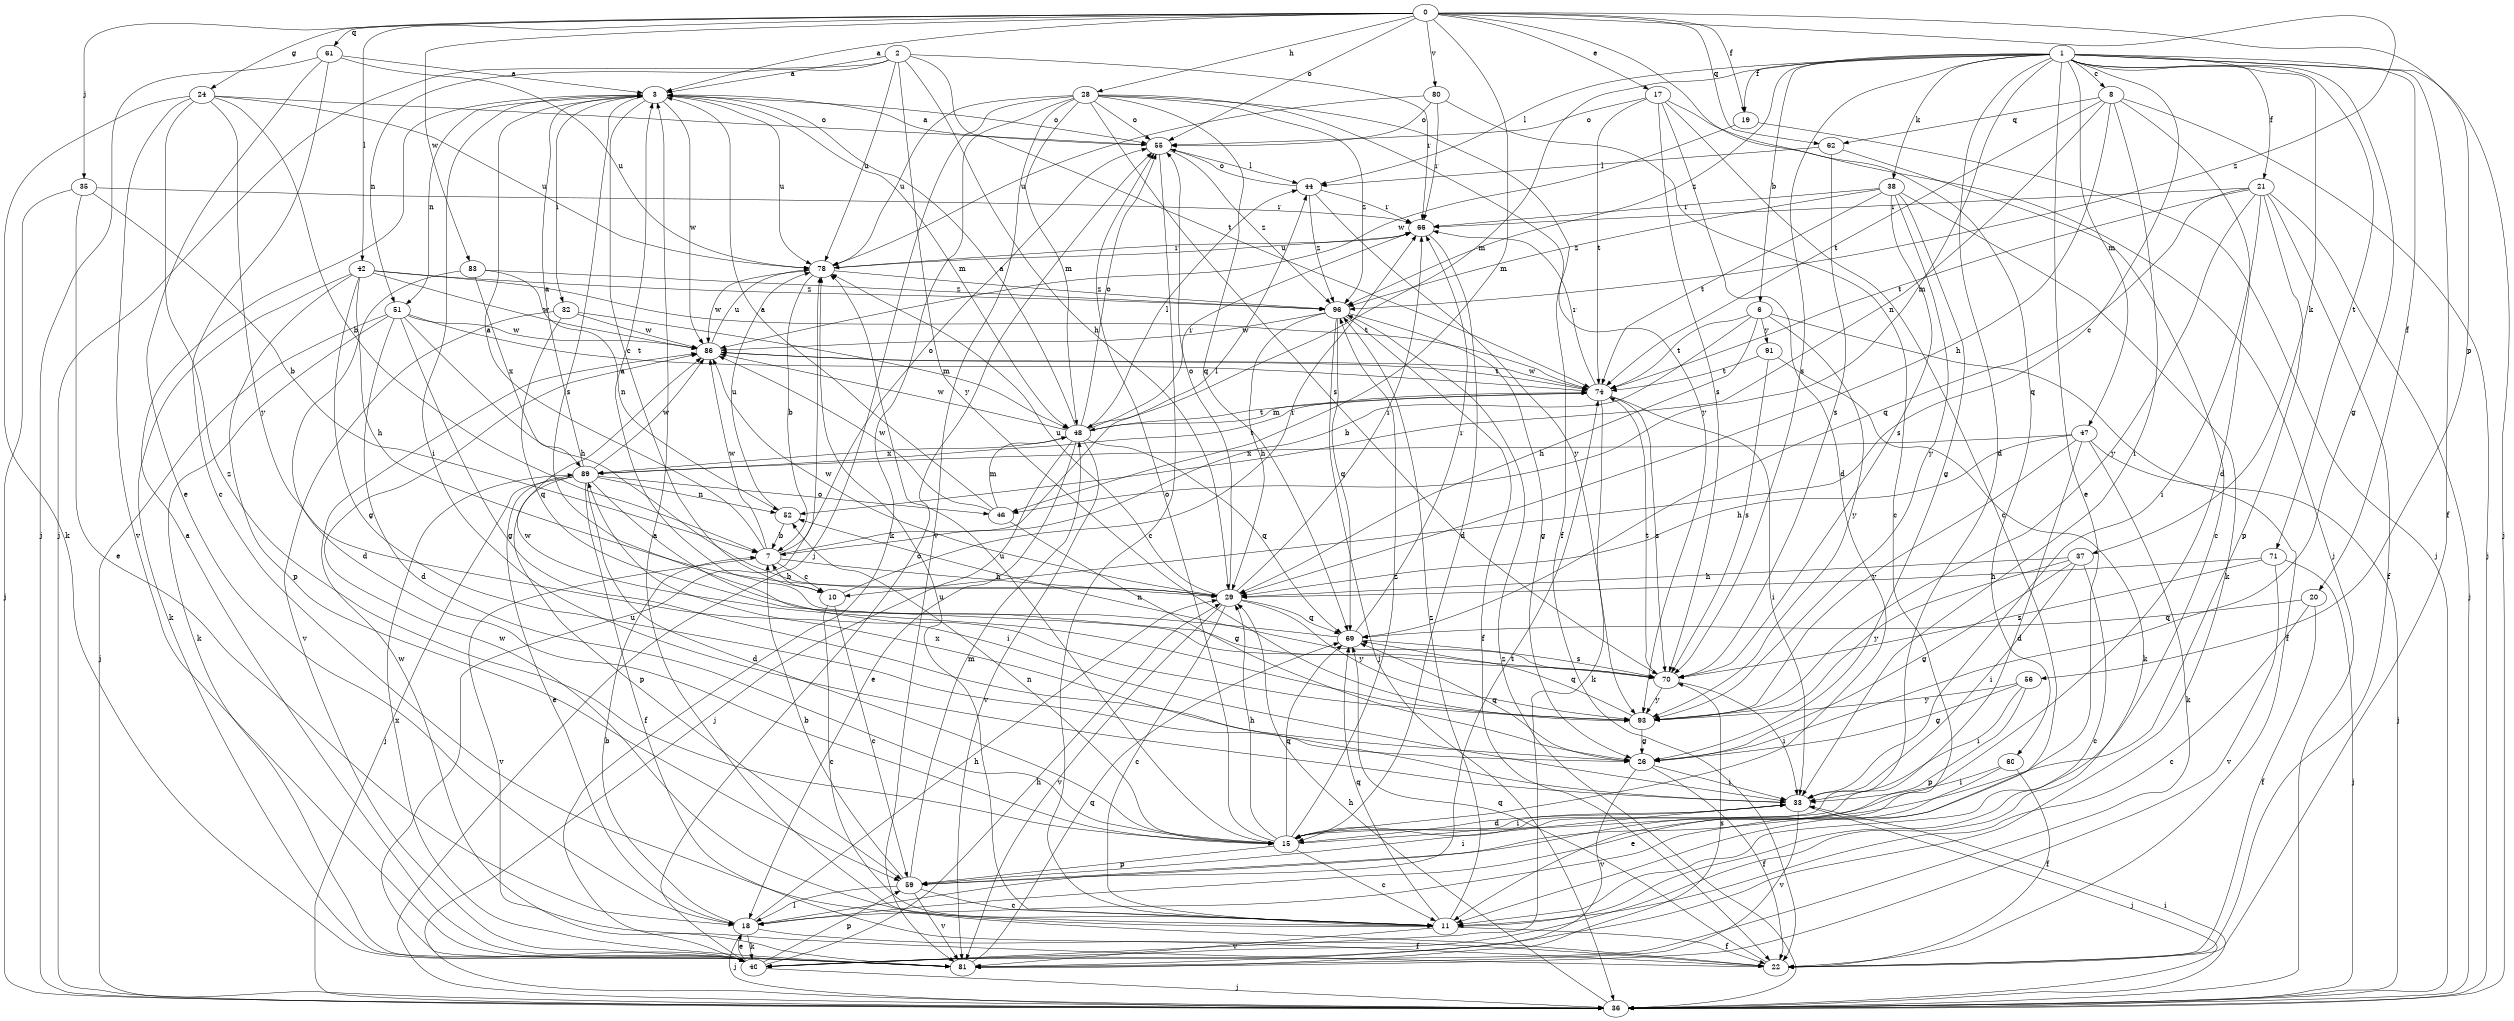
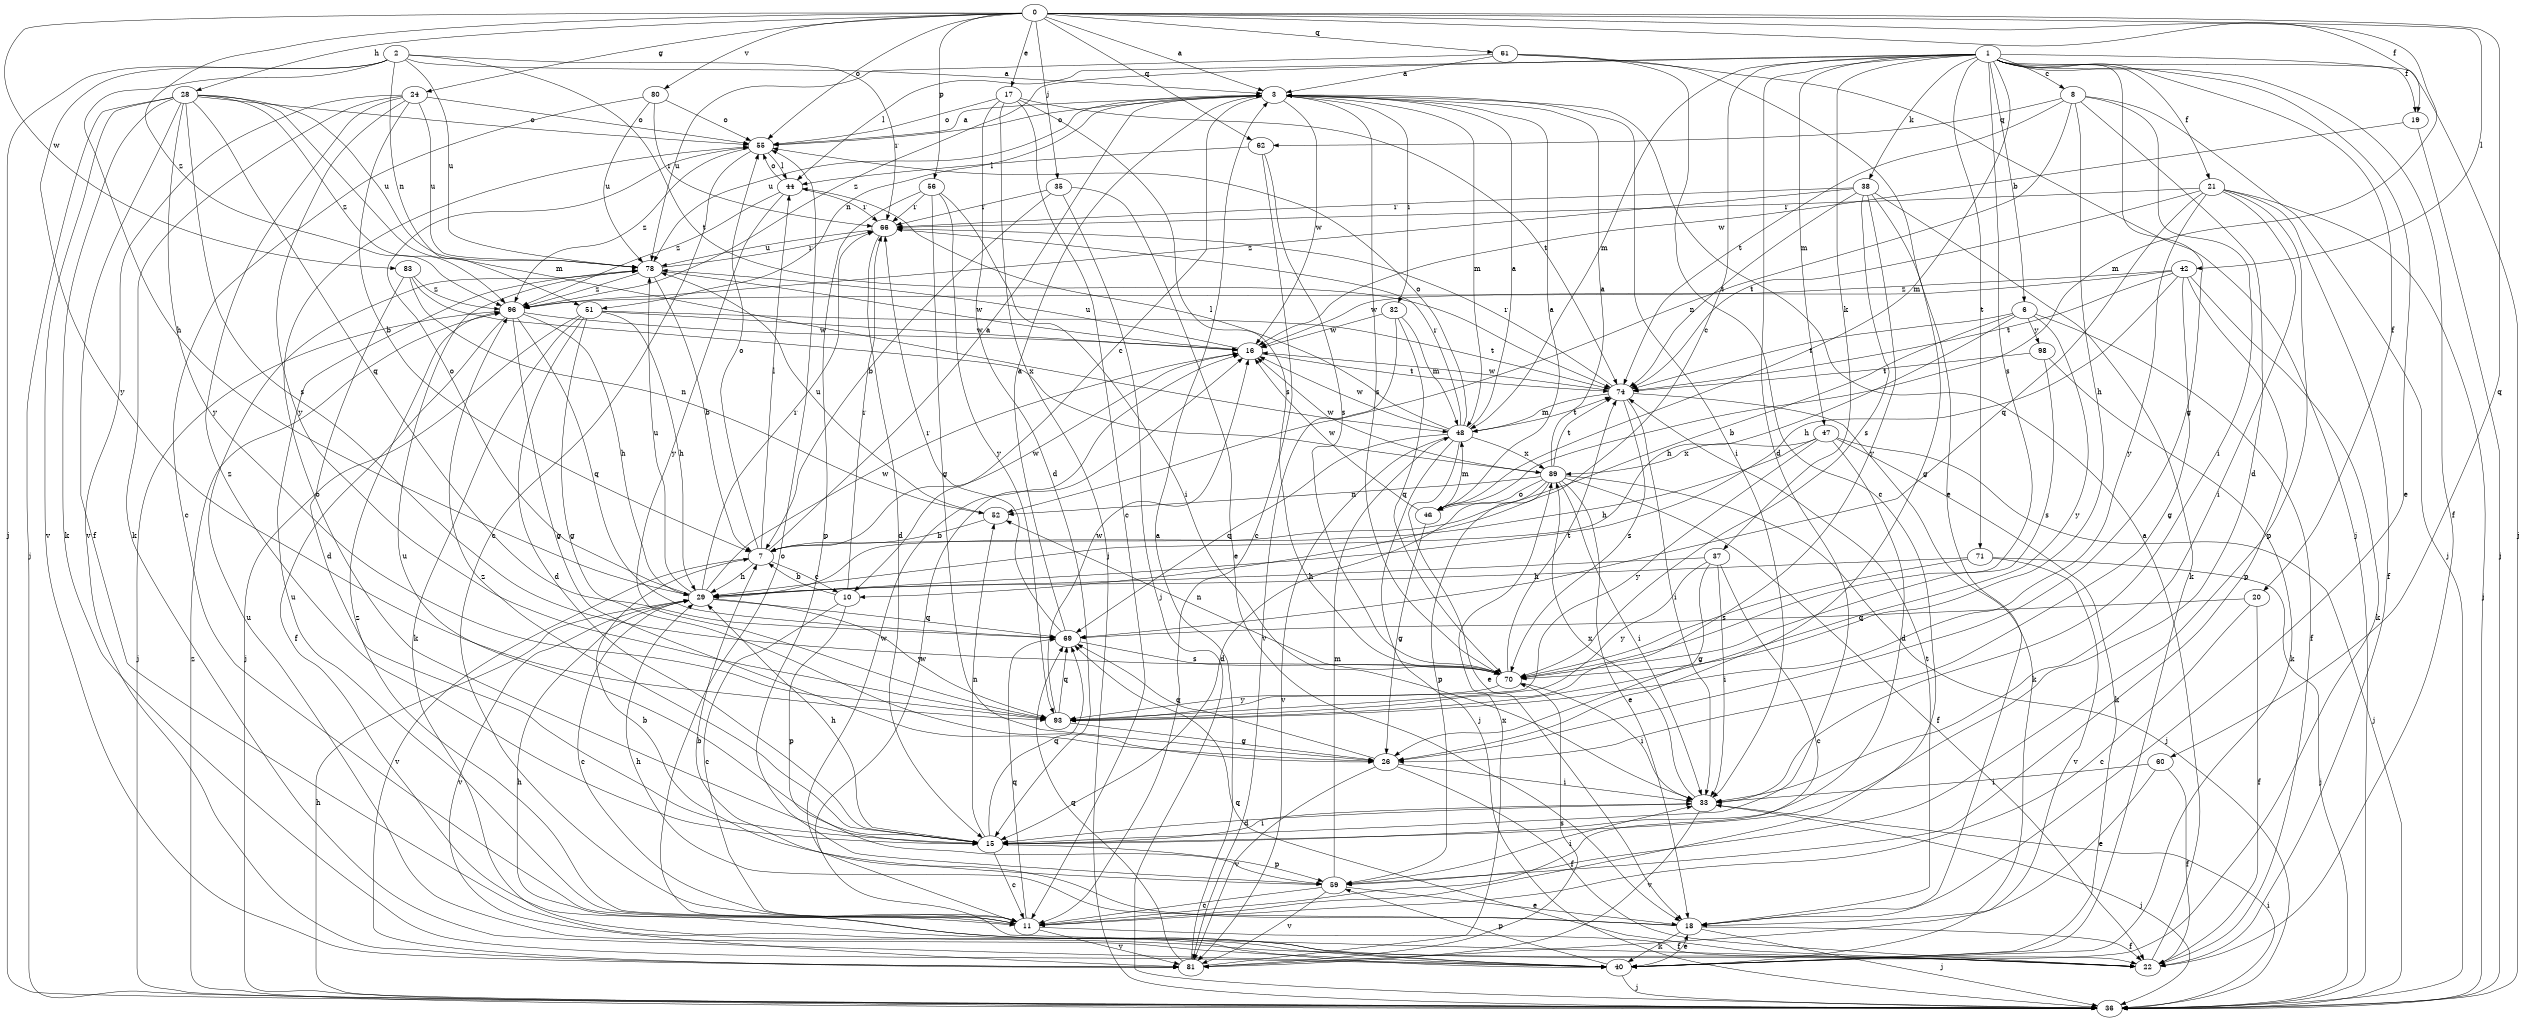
none -> (911, 207)
(709, 351) -> (1250, 351)
(1769, 351) -> (2042, 351)
(1747, 429) -> (2021, 575)
(874, 742) -> (792, 742)
(795, 906) -> (1535, 906)
